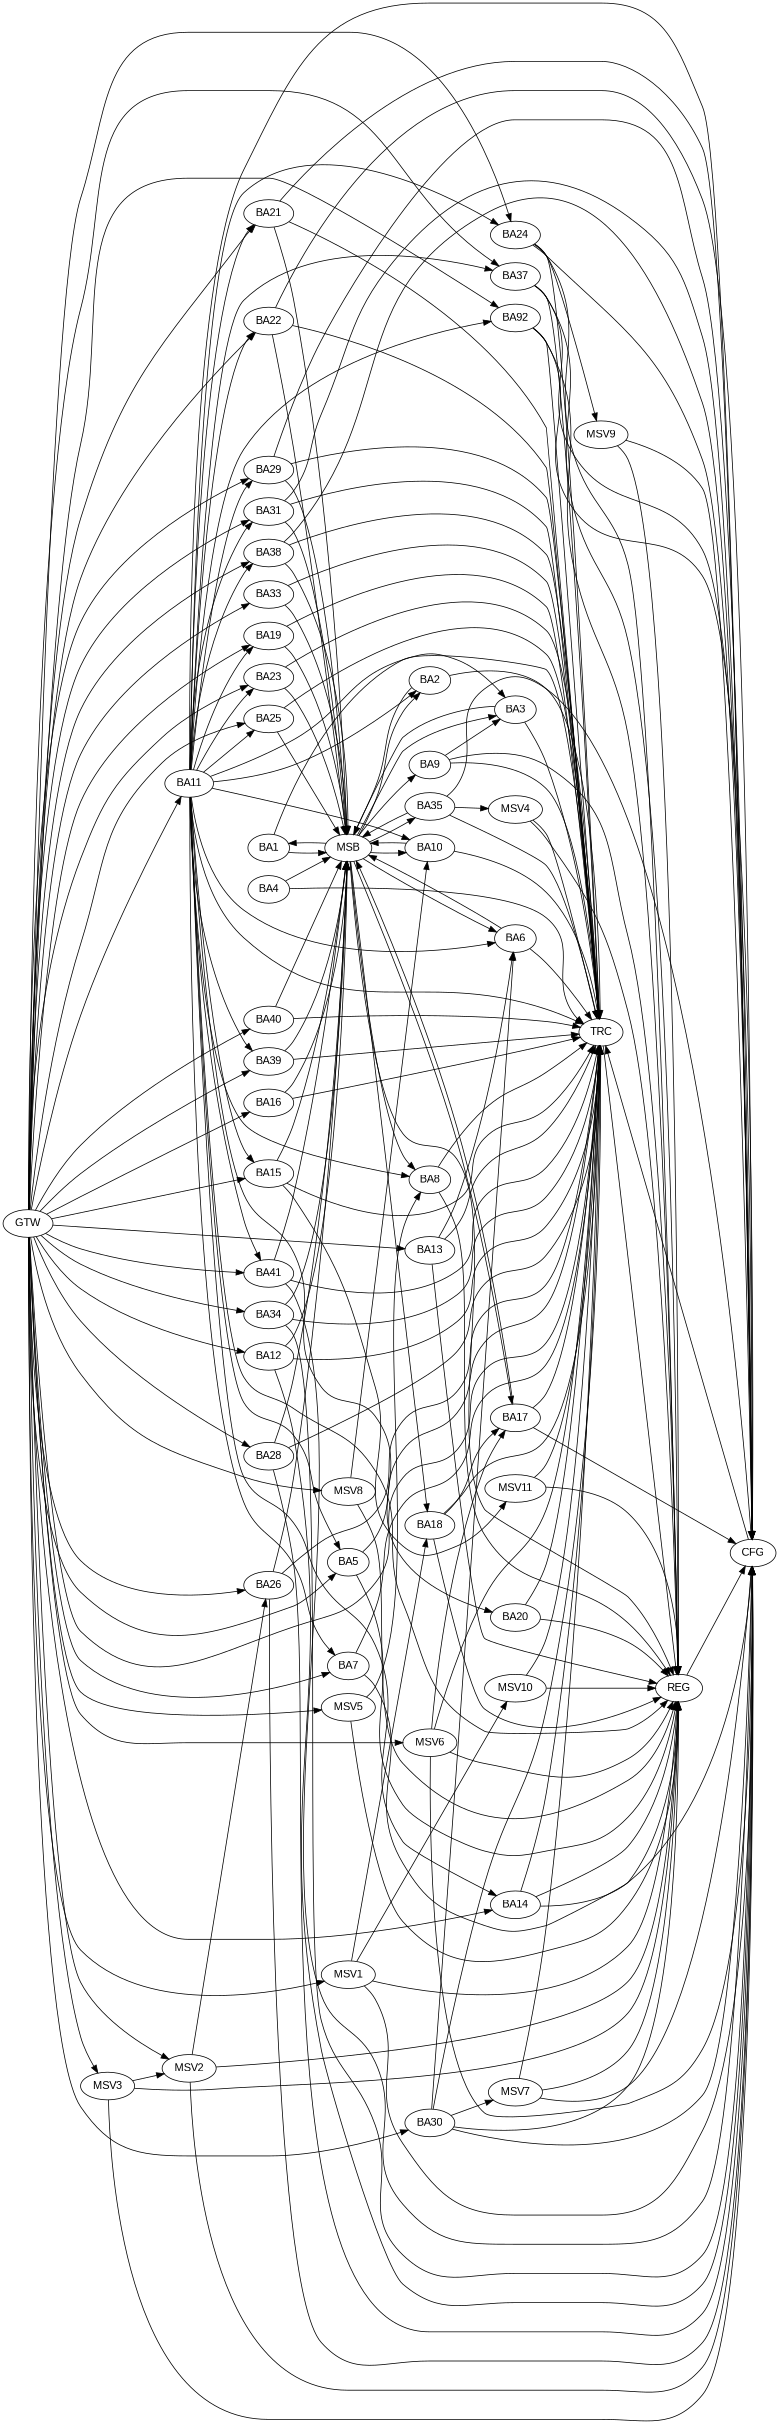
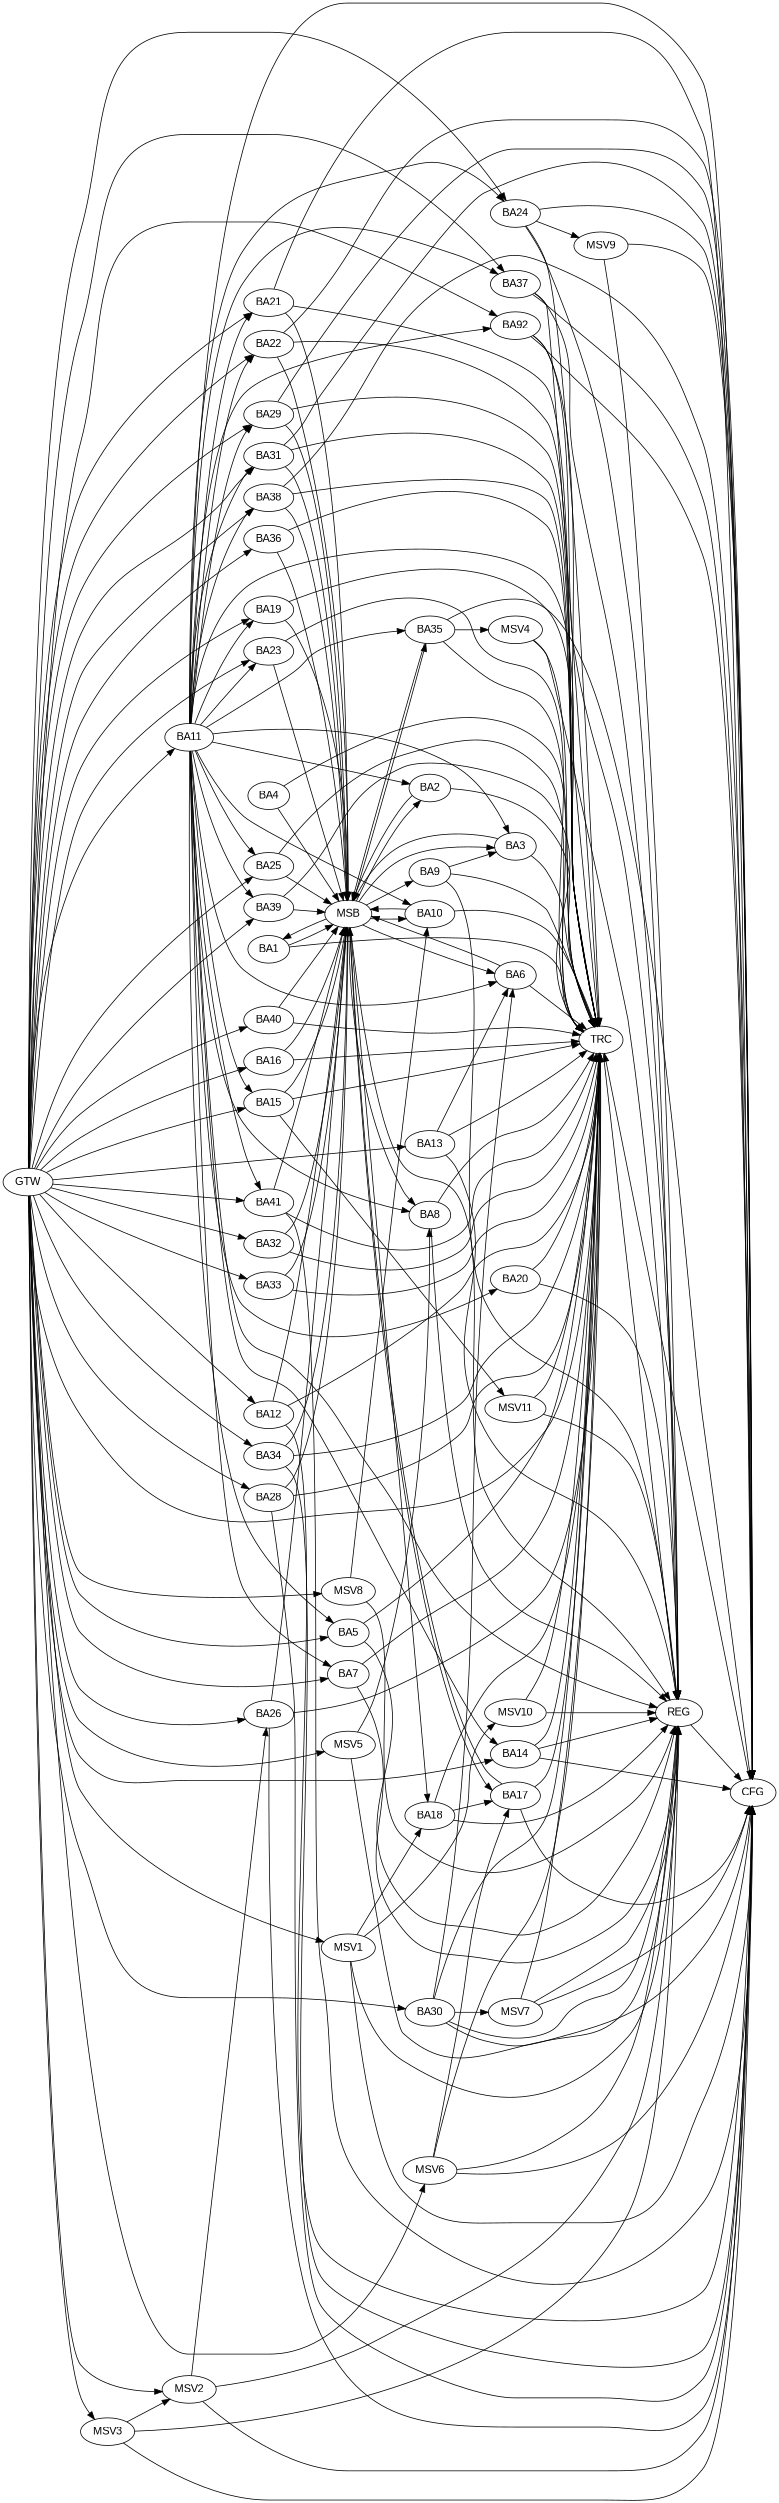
none -> (269, 539)
none -> (298, 669)
none -> (269, 1244)
